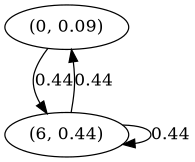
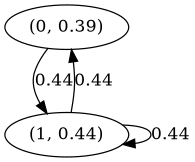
(67, 27) -> (67, 27)
(67, 135) -> (67, 135)
